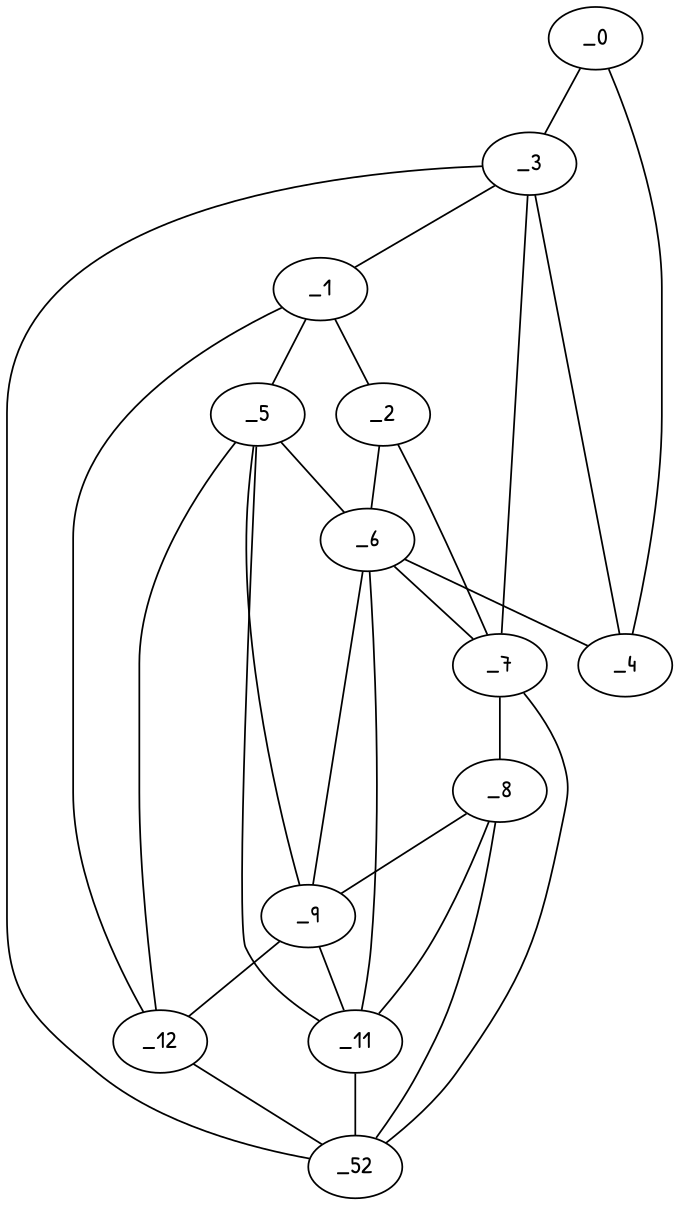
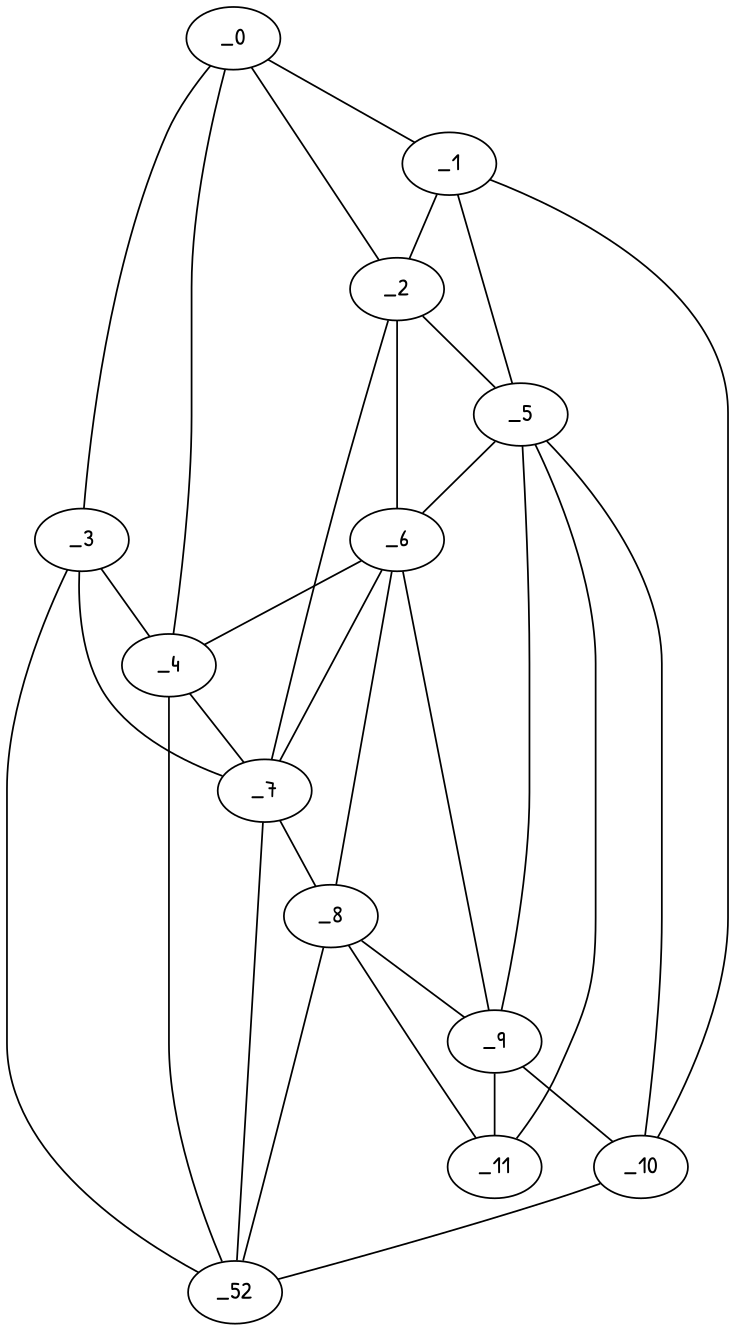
none -> (315, 164)
(425, 226) -> (341, 101)
none -> (459, 352)
none -> (217, 728)
(377, 791) -> (364, 728)
(160, 1042) -> (641, 1167)
(355, 1104) -> (169, 983)
